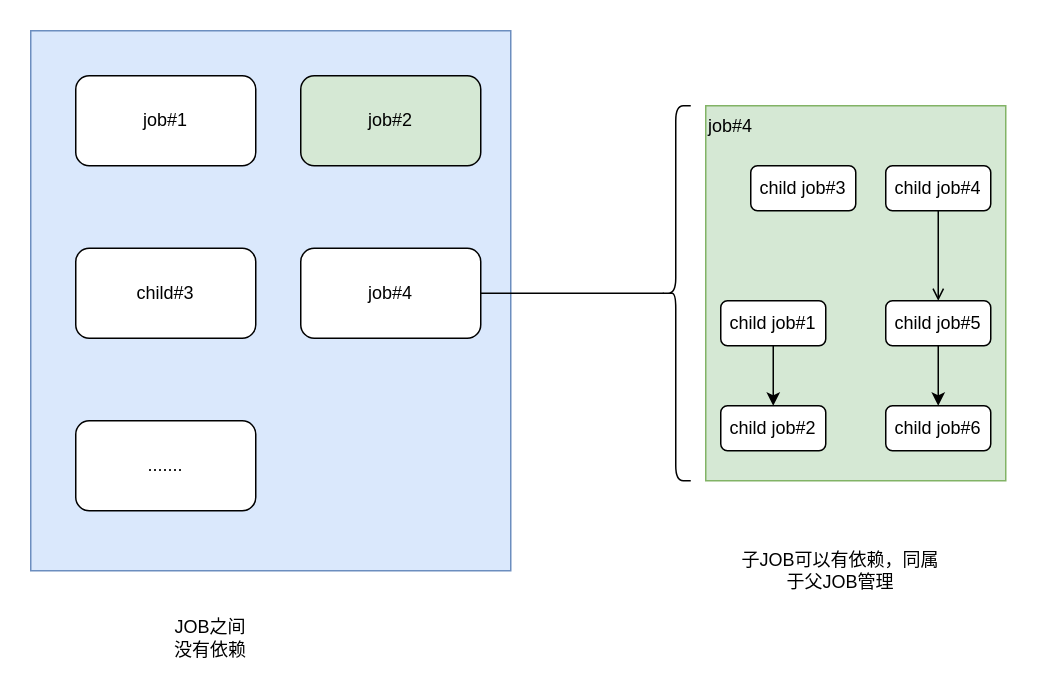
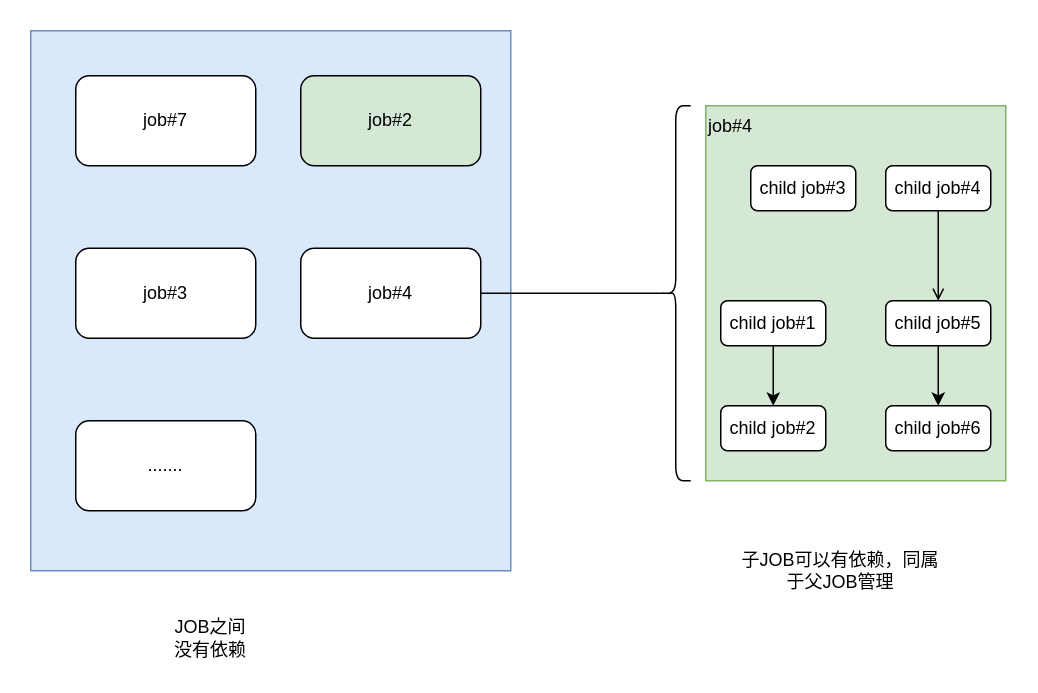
(166, 121) -> (166, 121)
(166, 293) -> (166, 293)
